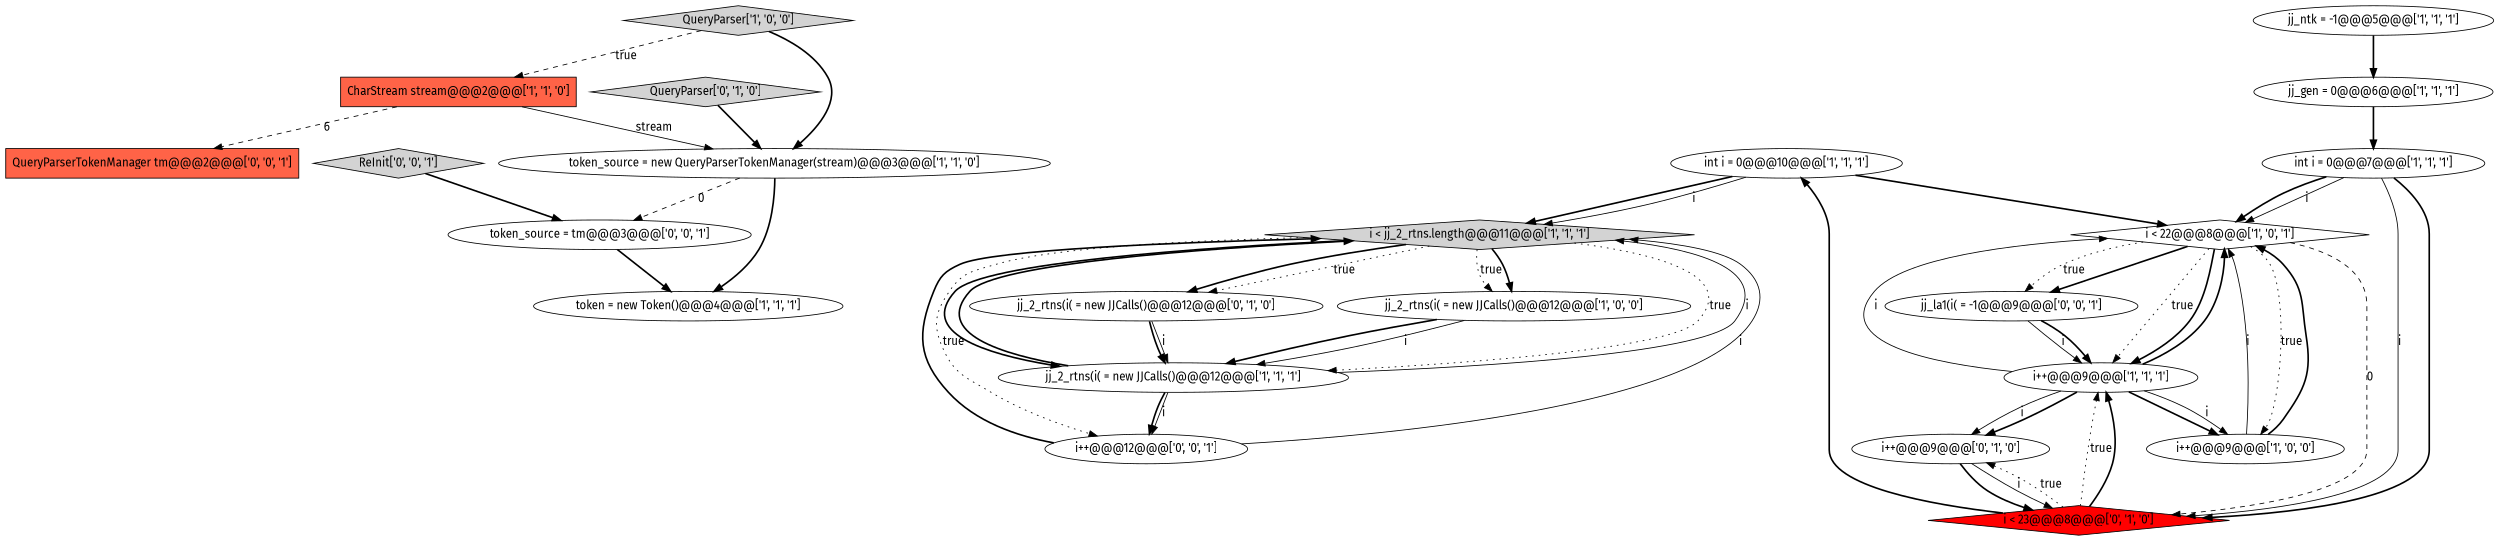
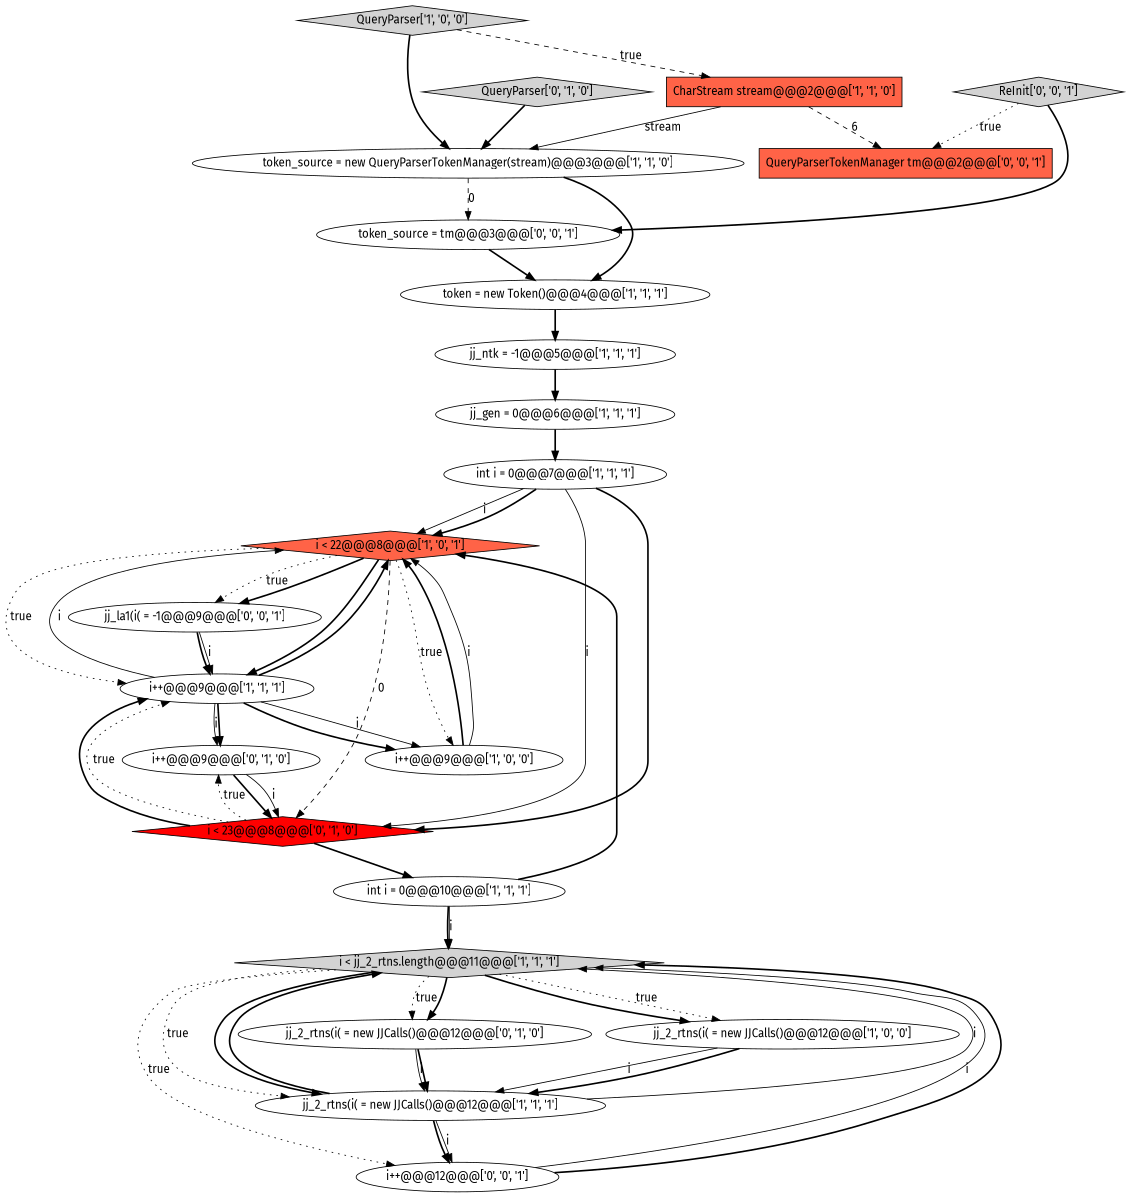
none -> (979, 124)
(2220, 235) -> (390, 546)
none -> (555, 321)
